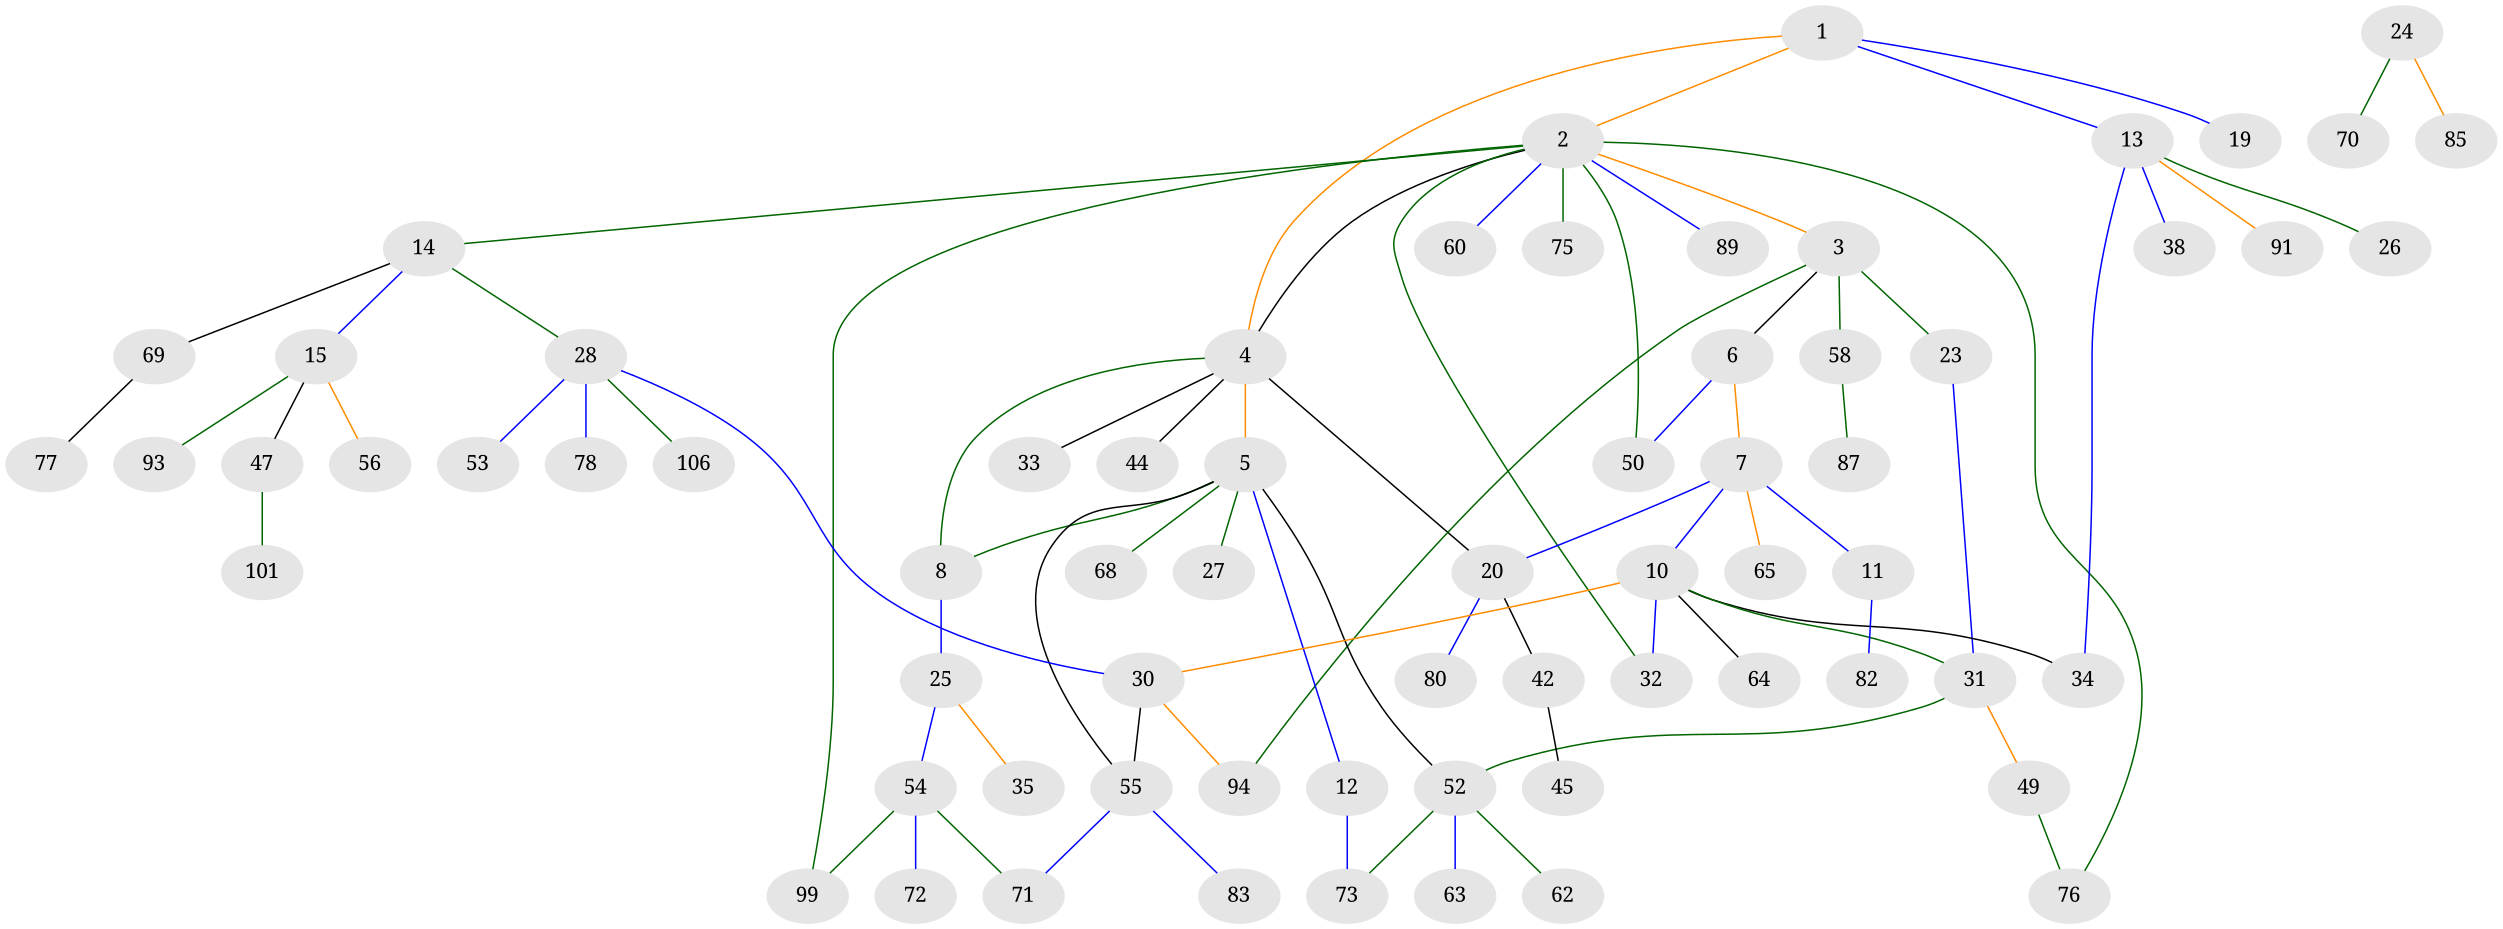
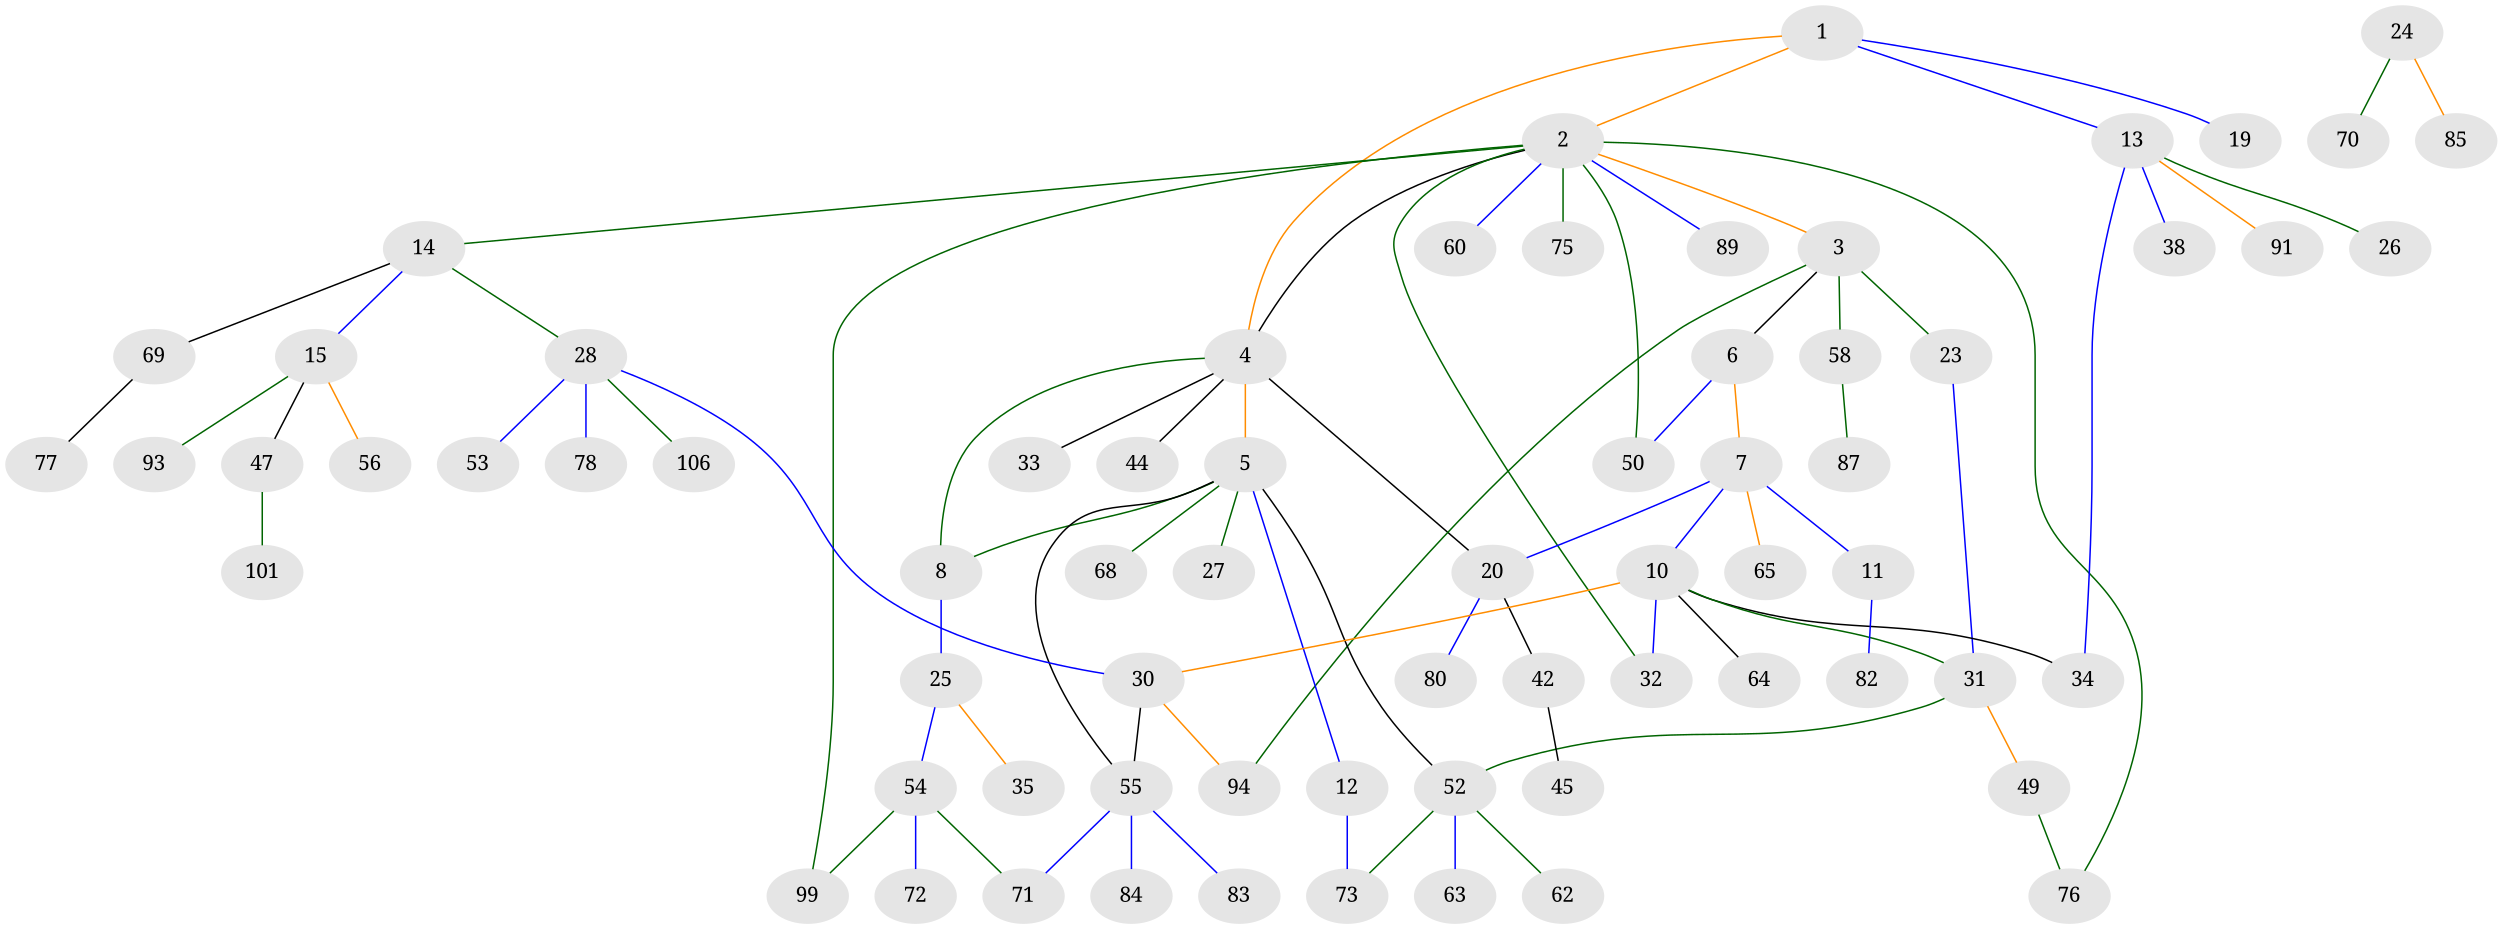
none -> (1131, 896)
